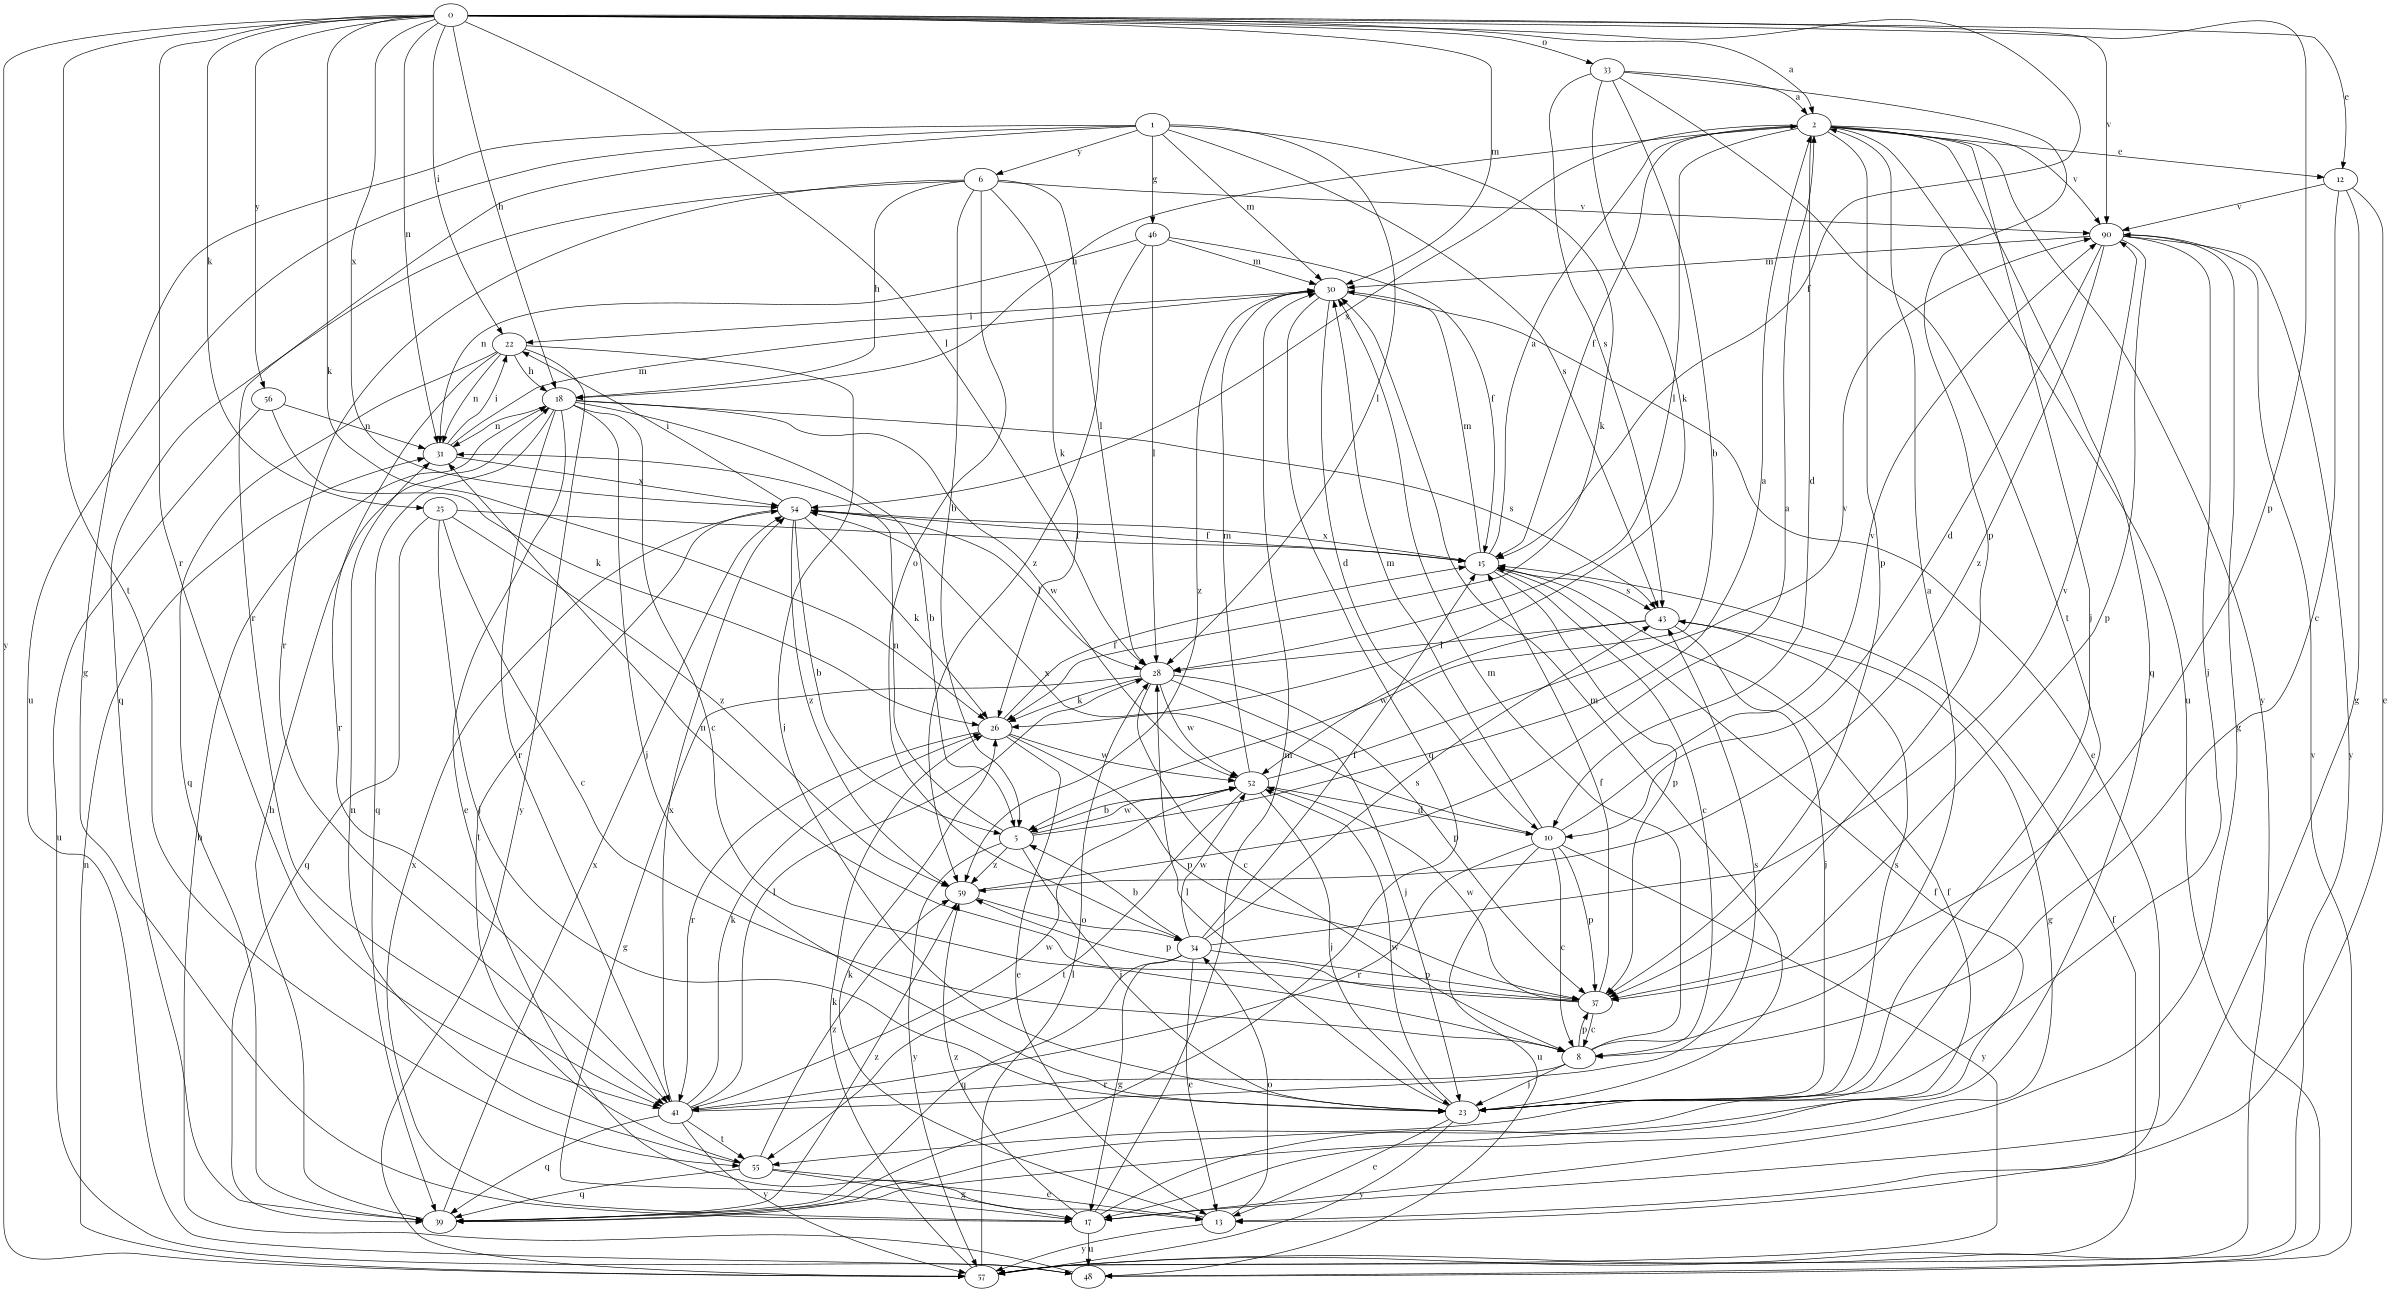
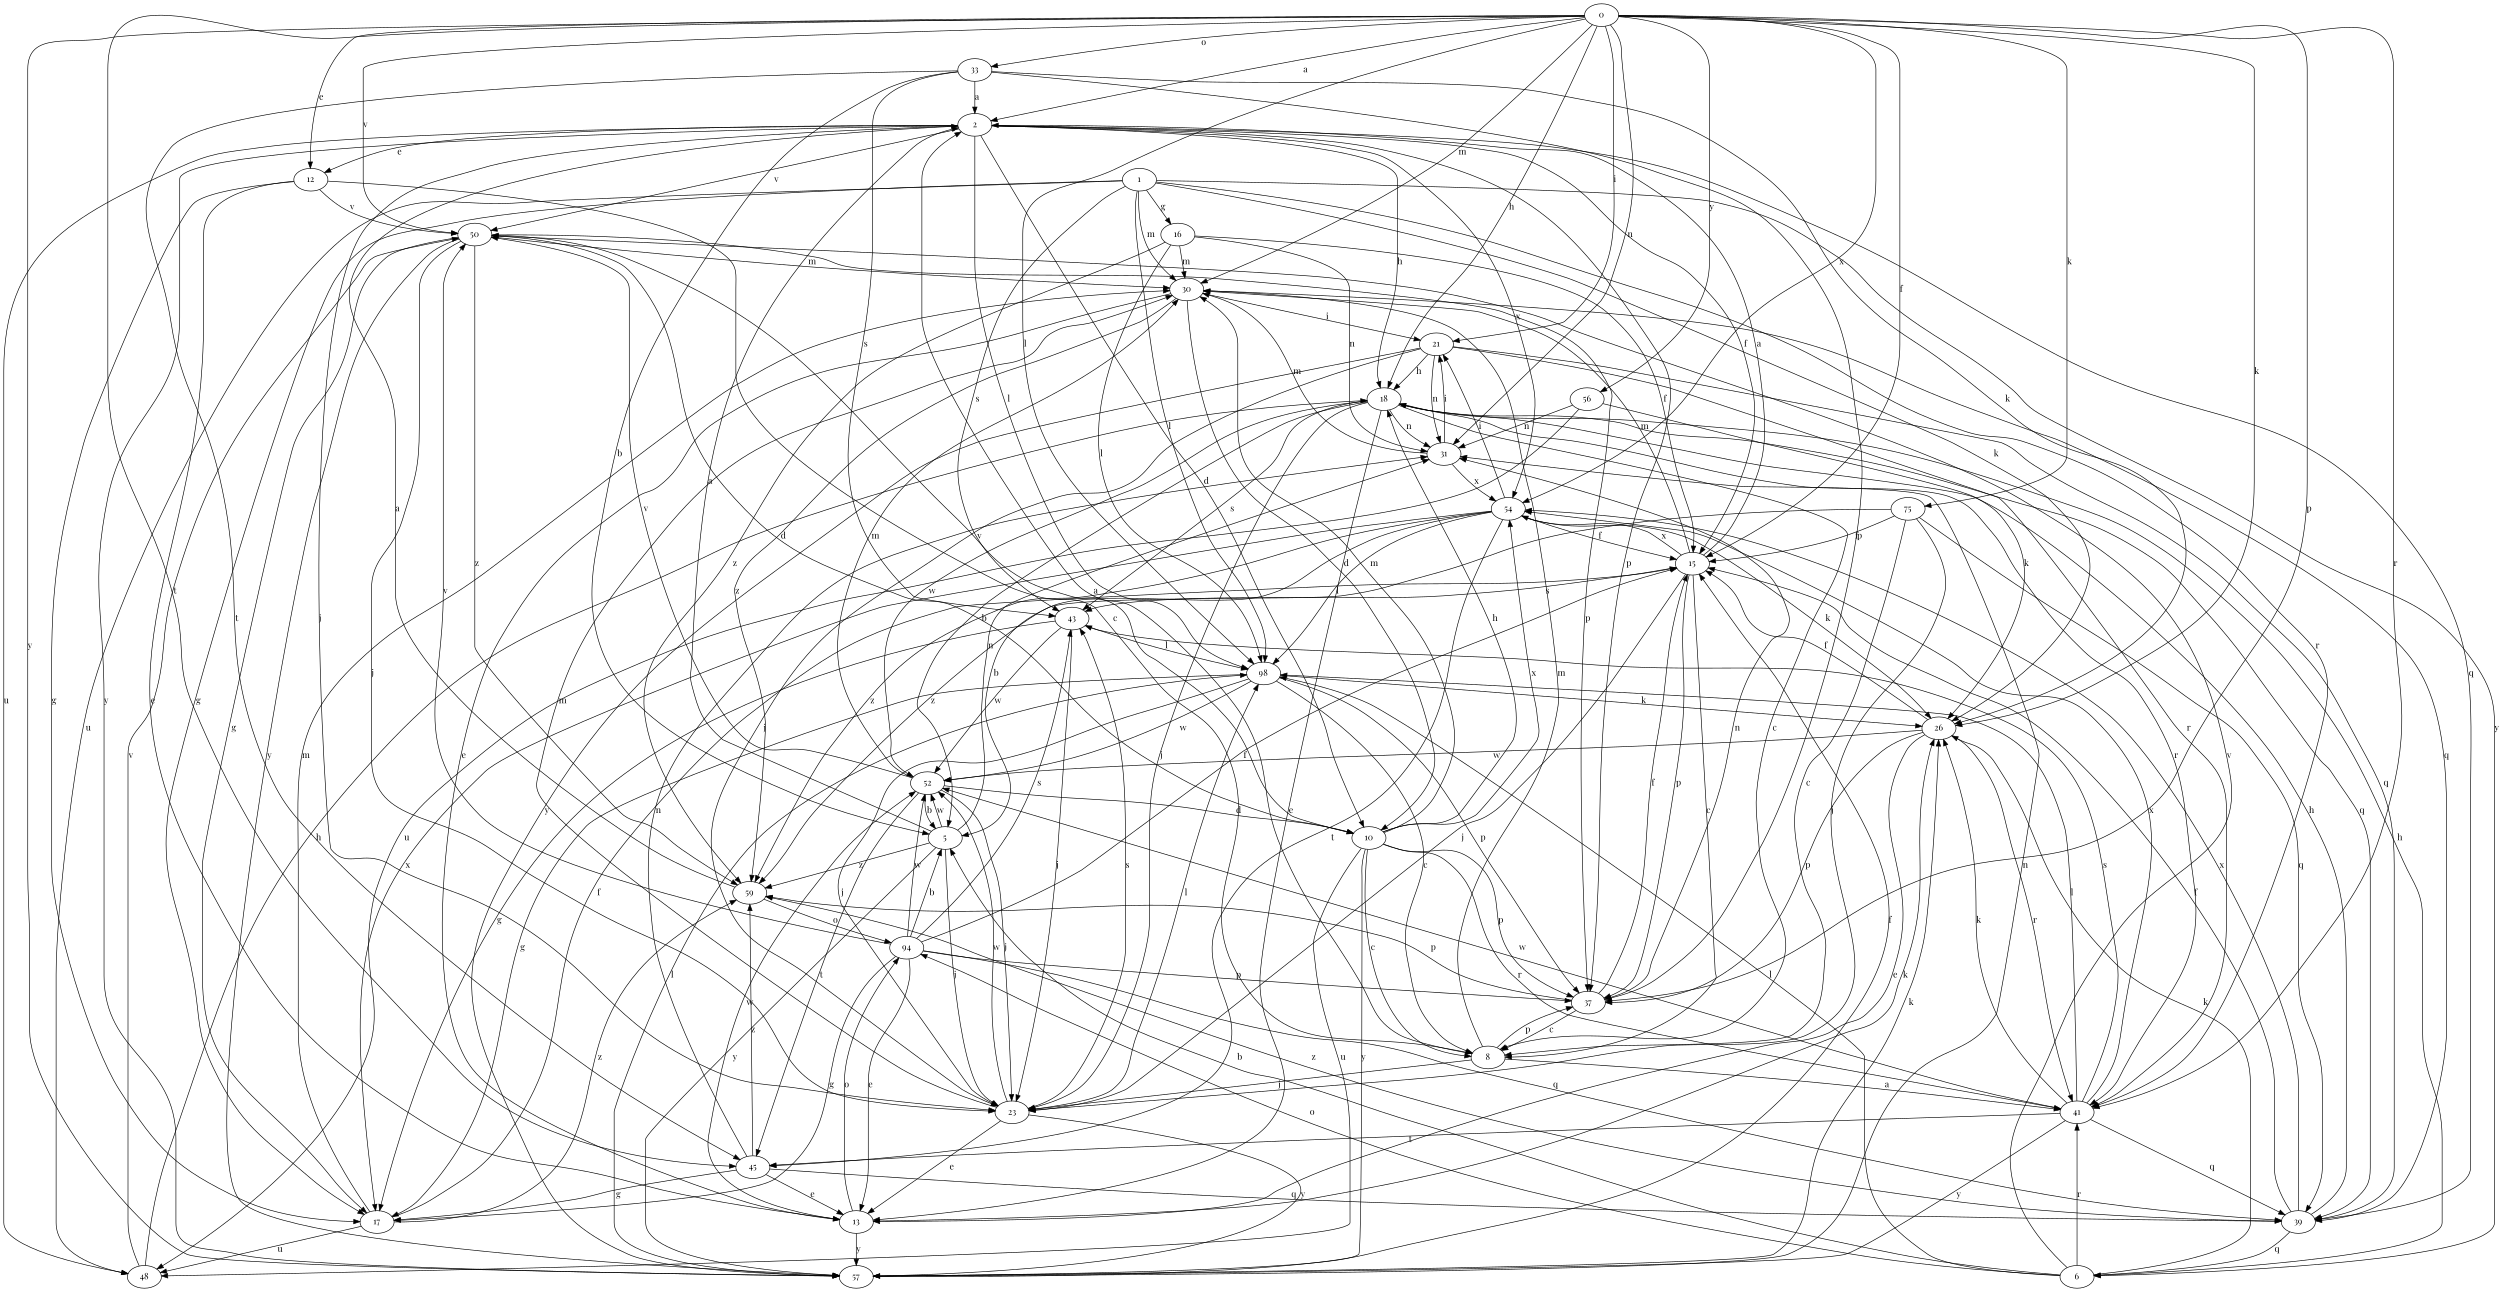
(1153, 235) -> (1178, 235)
(2107, 235) -> (475, 235)
(509, 344) -> (1436, 344)
(141, 493) -> (2214, 1264)
(440, 509) -> (1908, 509)
none -> (1501, 652)
(1157, 673) -> (1264, 673)
none -> (1391, 881)
(1452, 887) -> (736, 1021)
(1194, 948) -> (907, 948)
(398, 1068) -> (783, 642)
(1106, 1085) -> (1887, 1085)
(756, 1167) -> (753, 1167)
